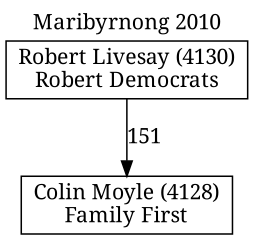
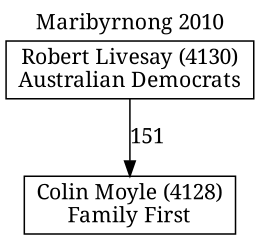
(127, 70) -> (130, 70)
